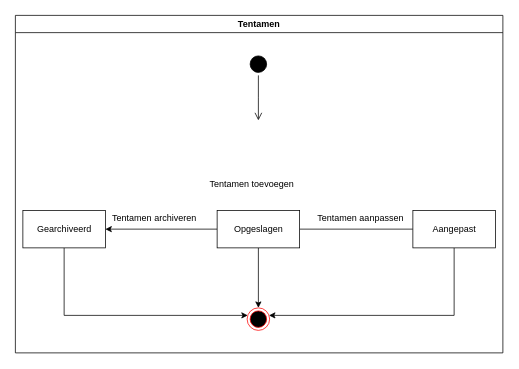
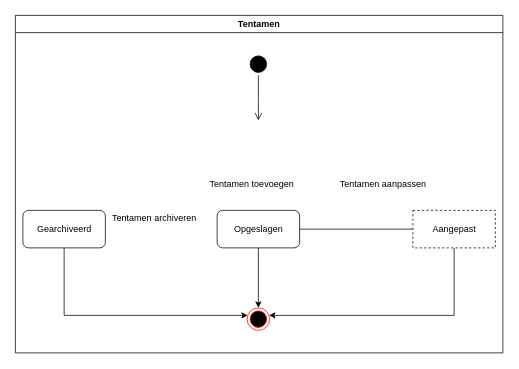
(360, 218) -> (383, 184)
(64, 229) -> (64, 229)
(112, 229) -> none
(258, 229) -> (258, 229)
(454, 229) -> (454, 229)
